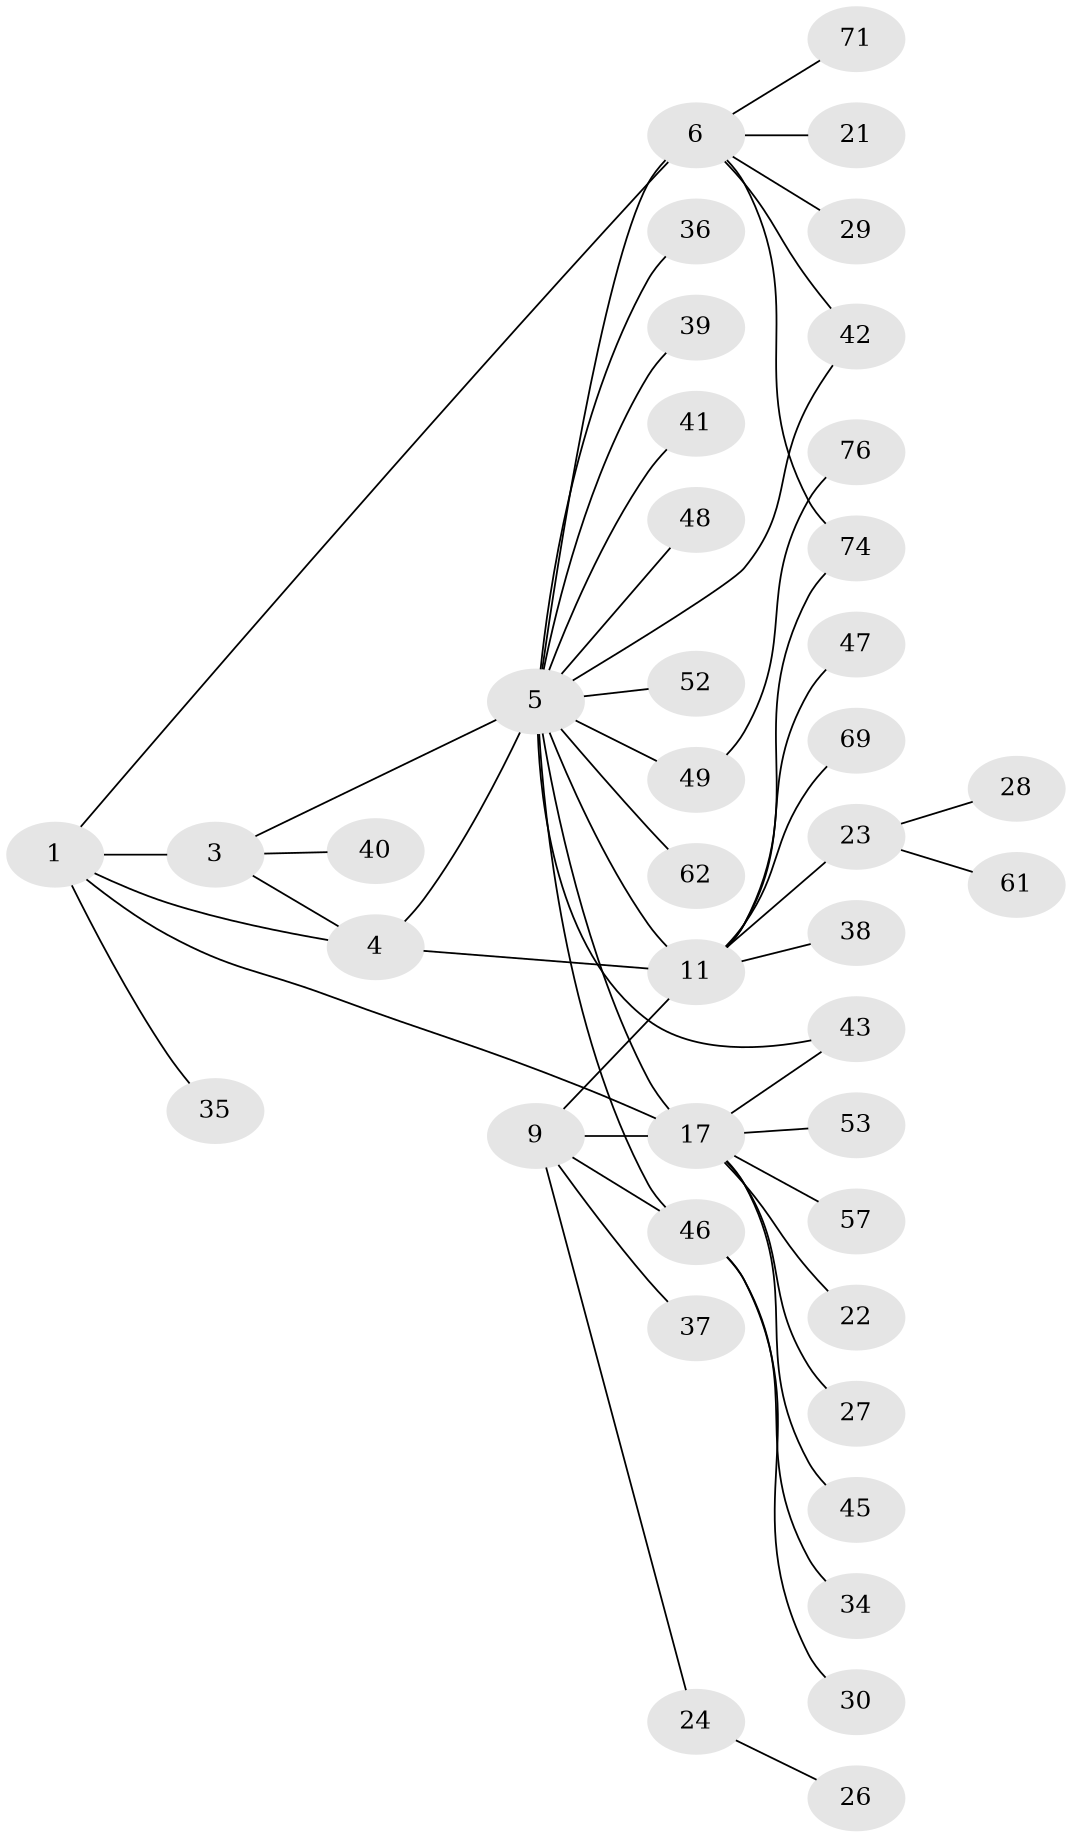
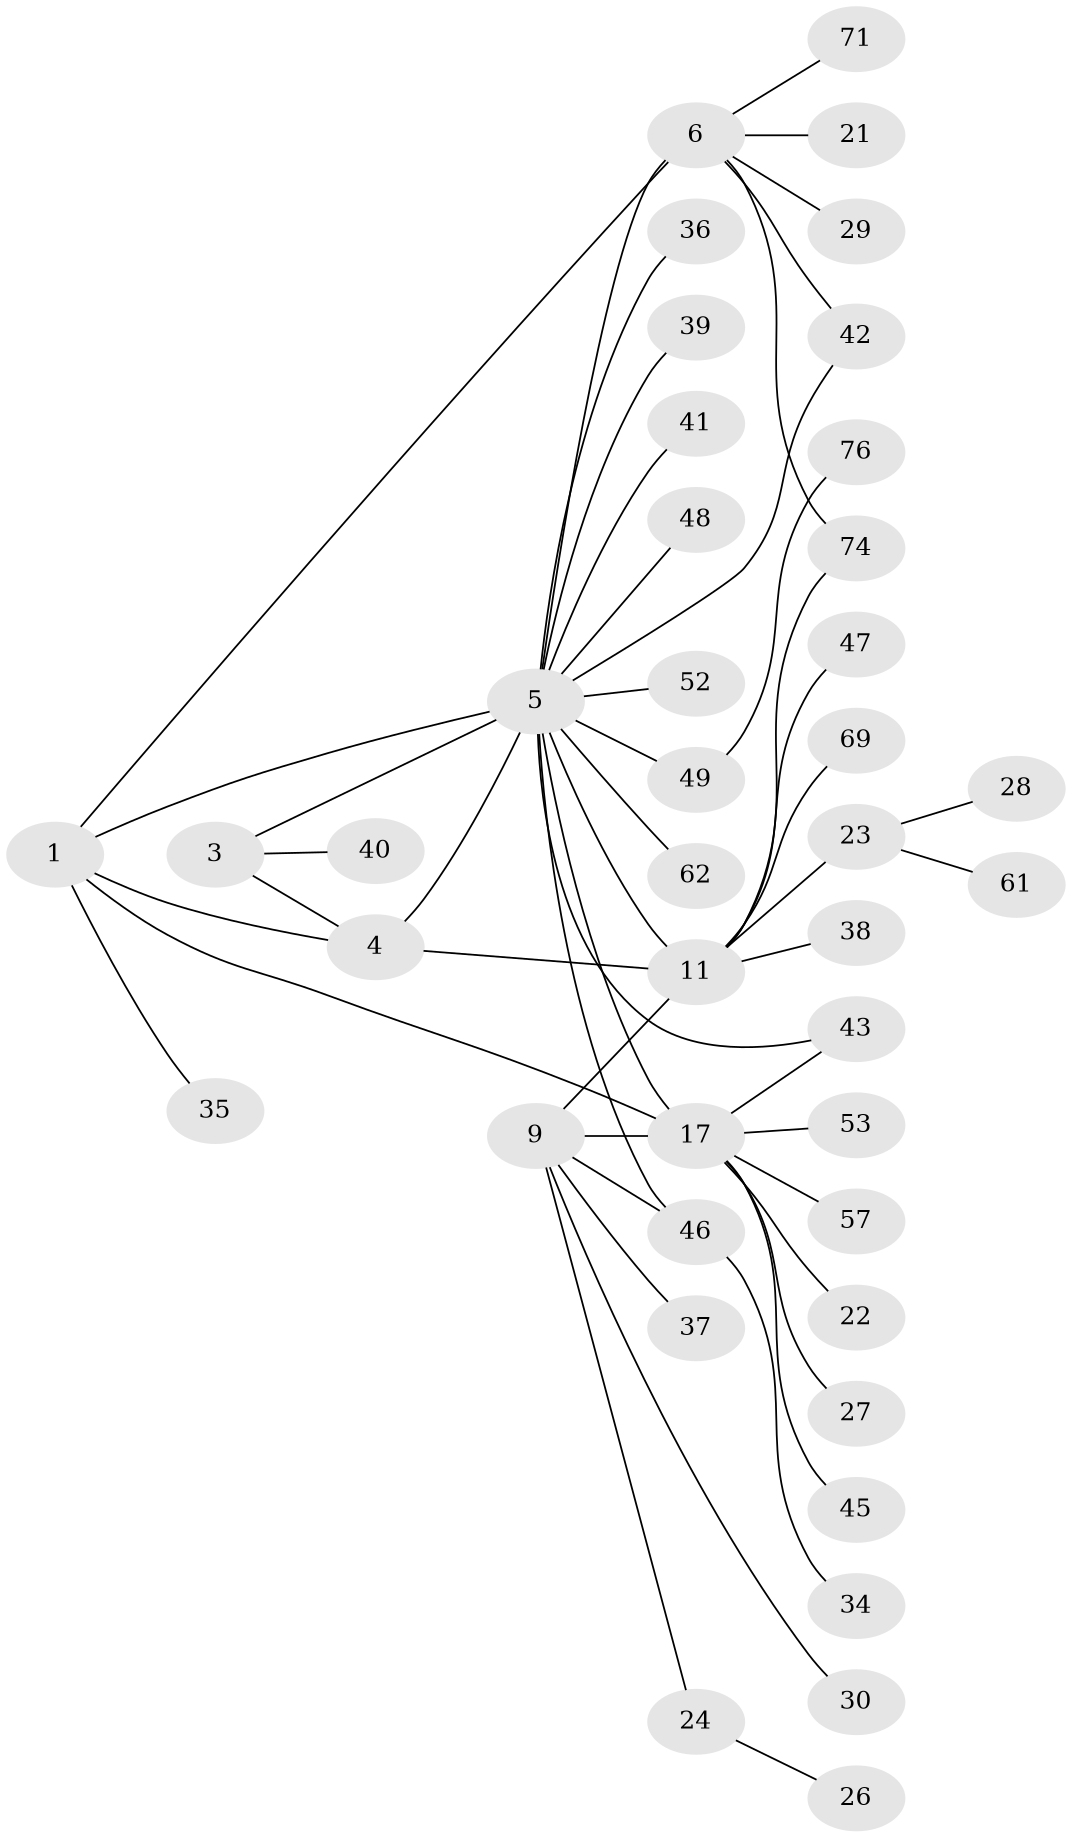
(136, 855) -> (289, 764)
(775, 1511) -> (671, 1432)
